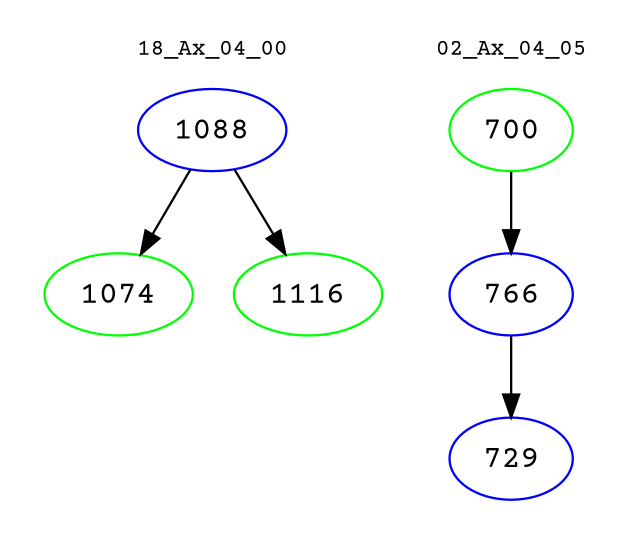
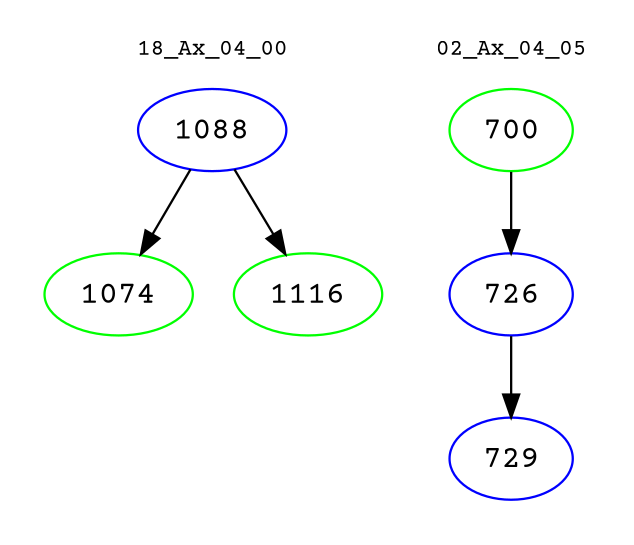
(511, 294) -> (511, 294)
